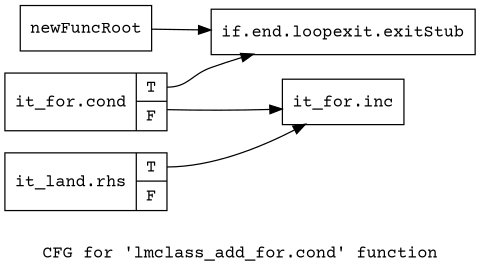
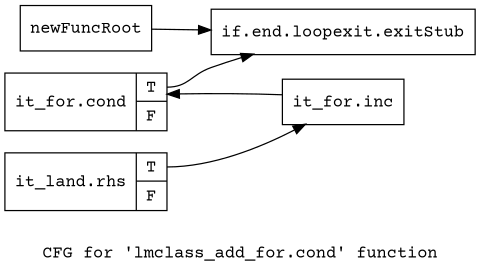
(218, 110) -> (231, 94)
